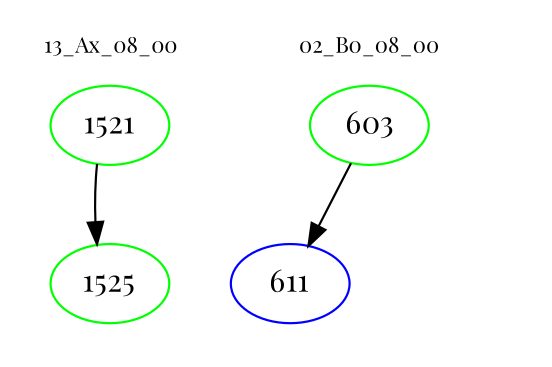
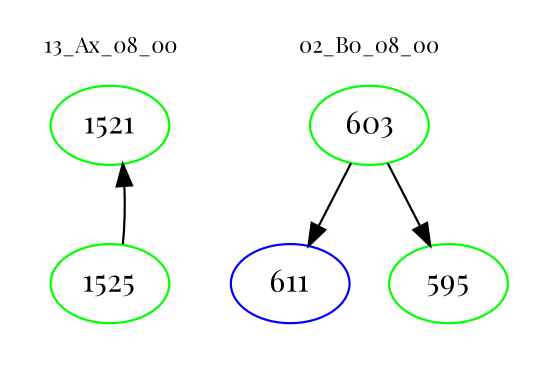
(95, 193) -> (125, 215)
none -> (449, 284)
